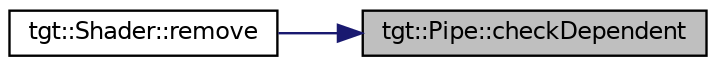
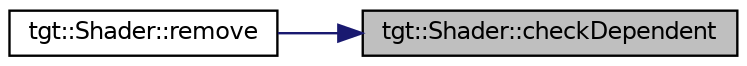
(535, 33) -> (550, 33)
